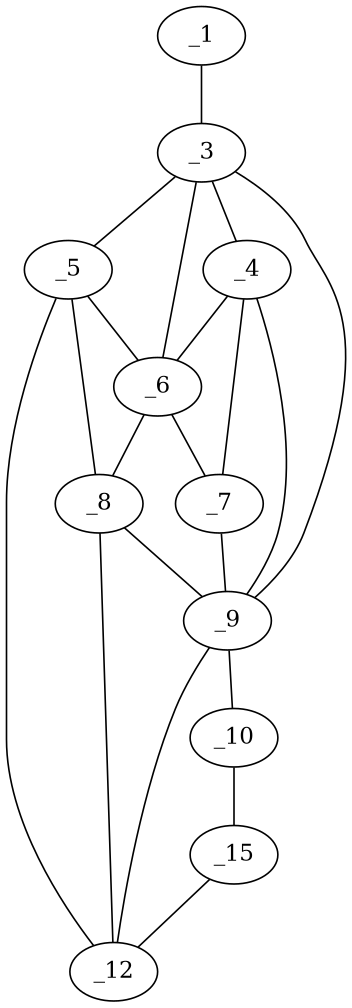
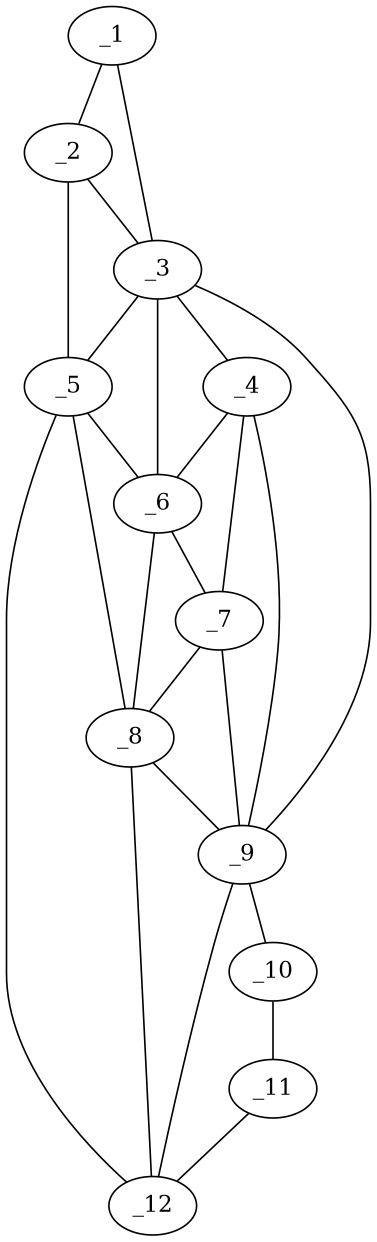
none -> (68, 153)
none -> (175, 679)
(234, 855) -> (273, 1089)
